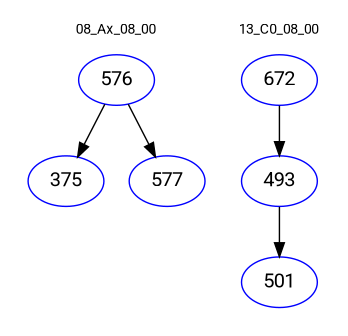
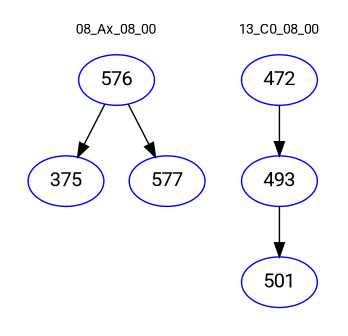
(279, 80) -> (279, 80)
